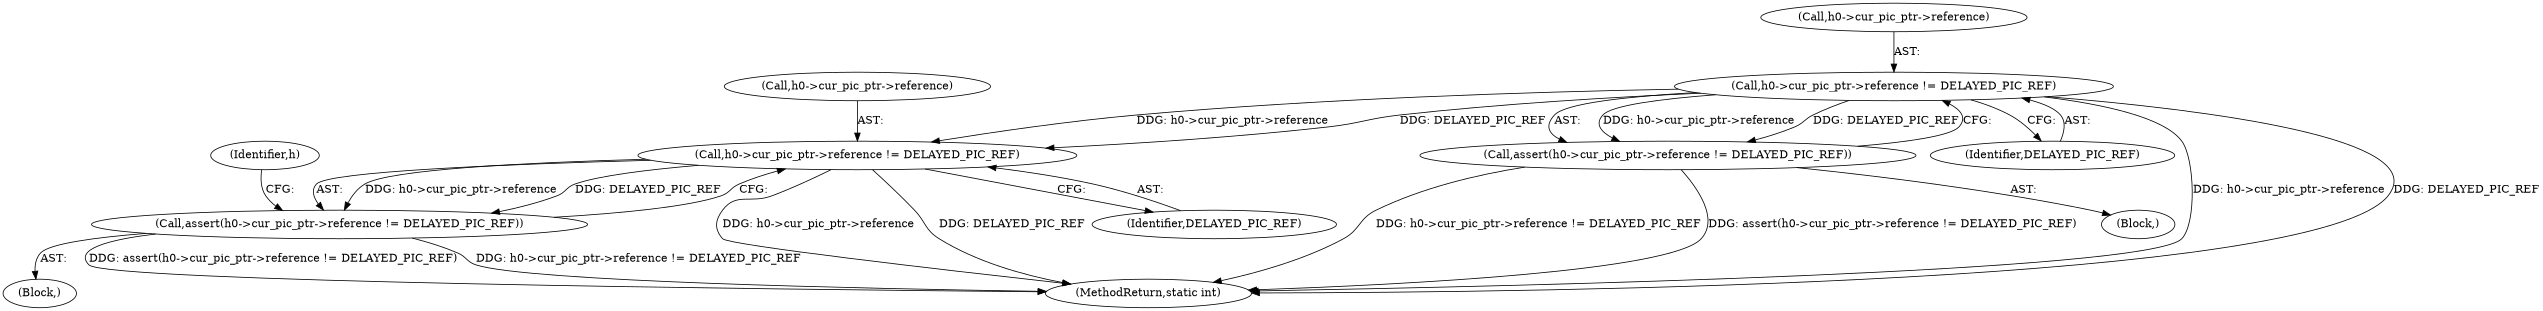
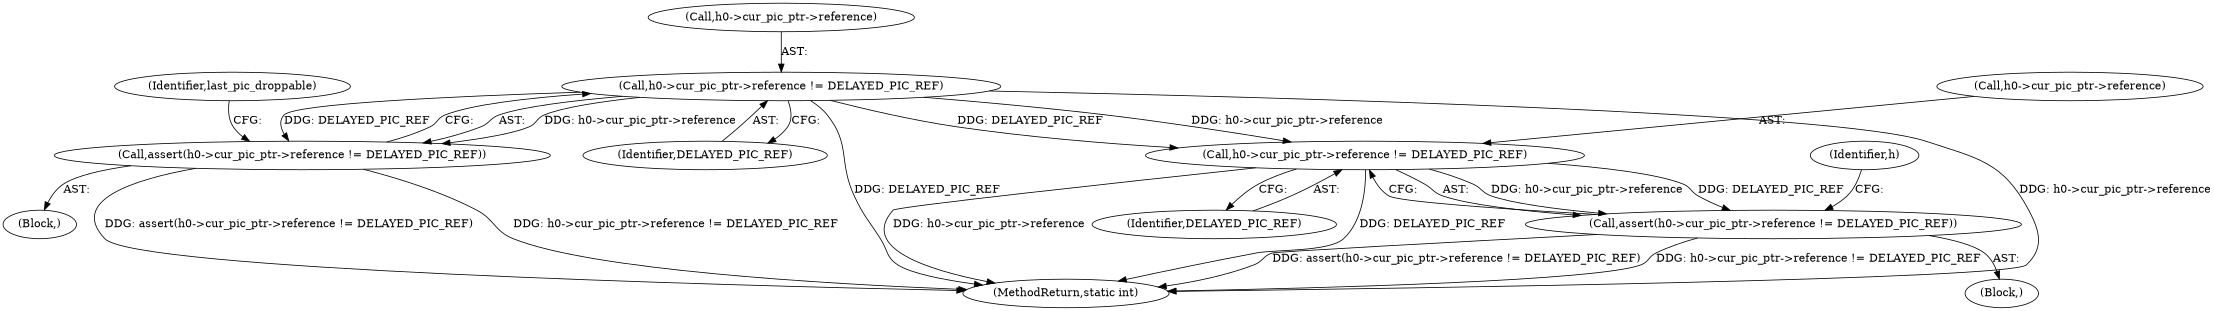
none -> (232, 86)
